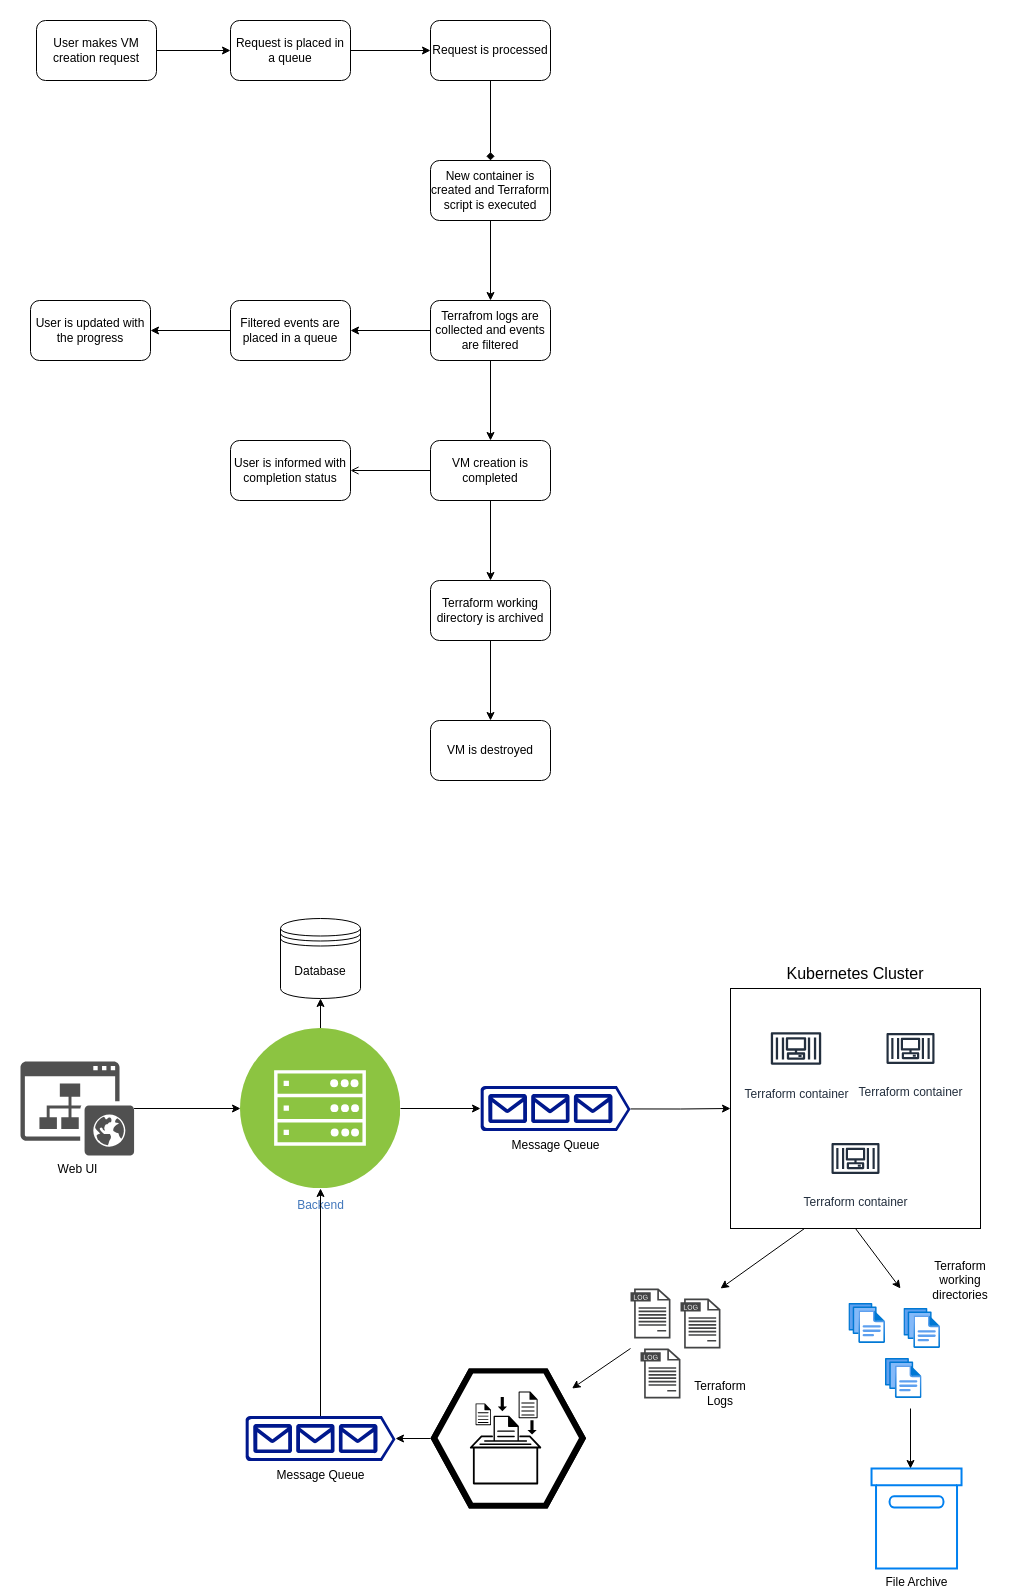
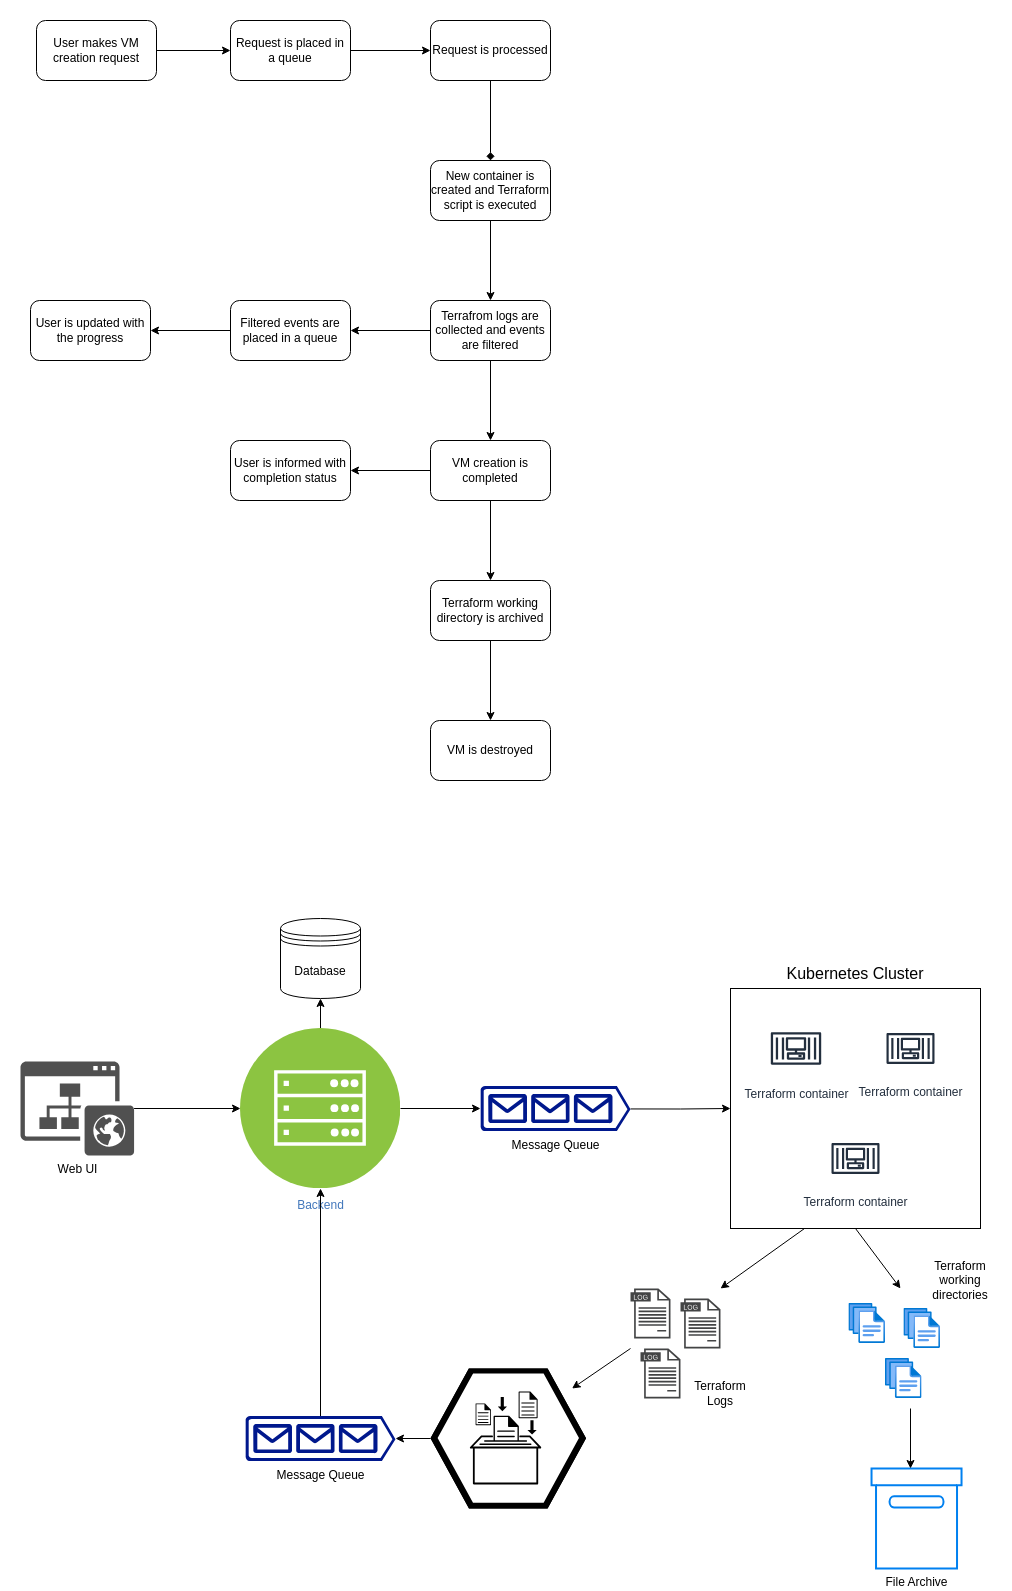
(356, 471) -> (358, 471)
